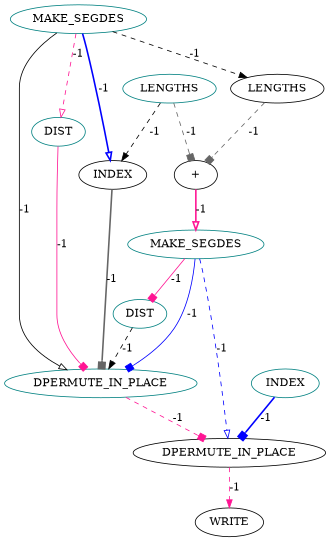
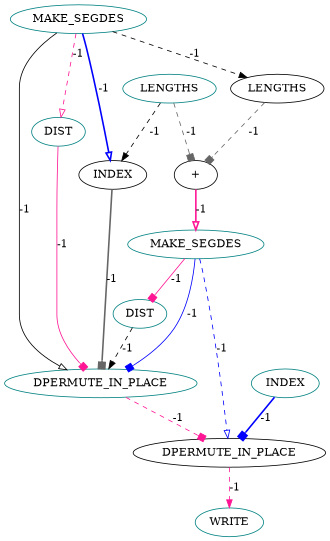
(229, 522) -> (229, 522)
